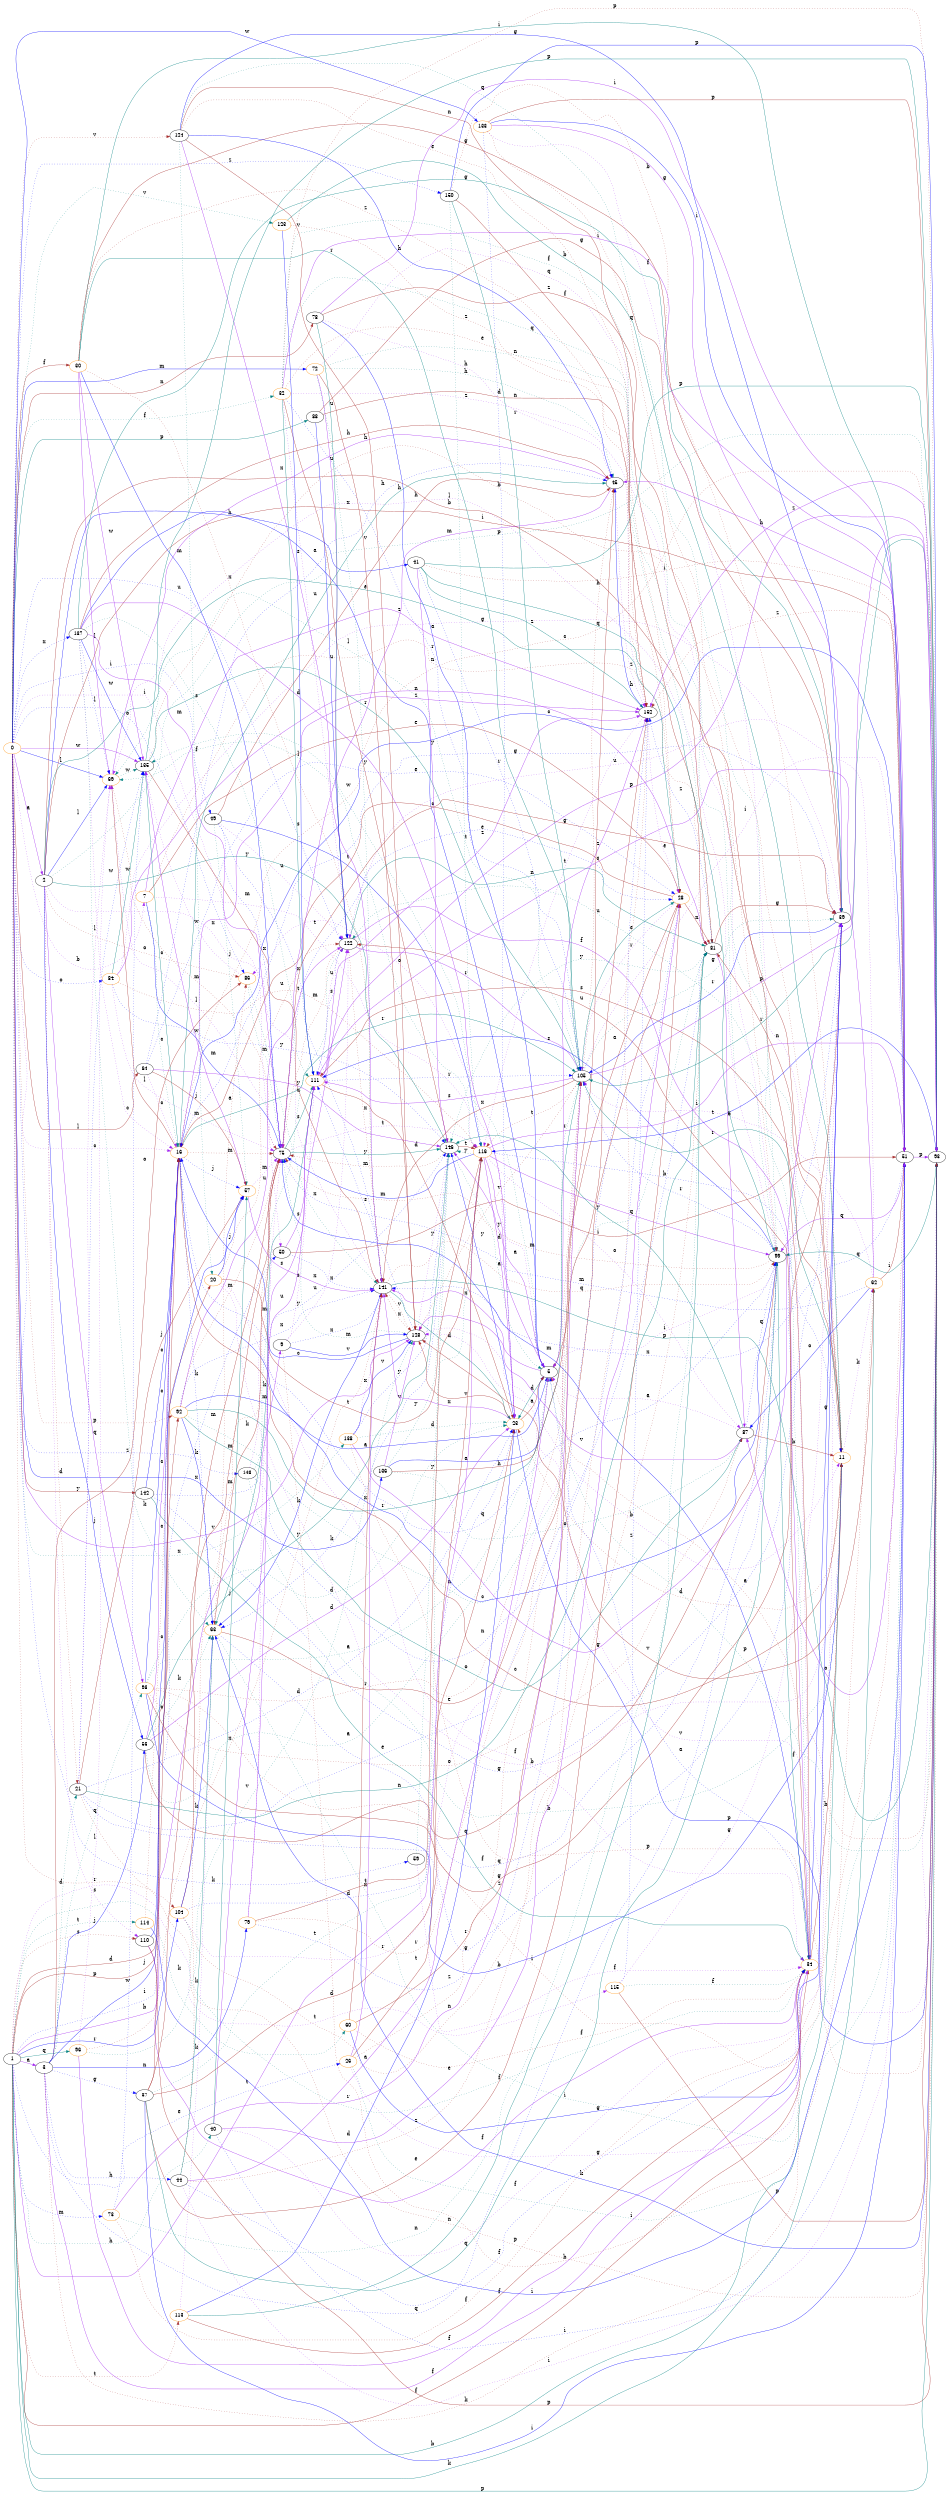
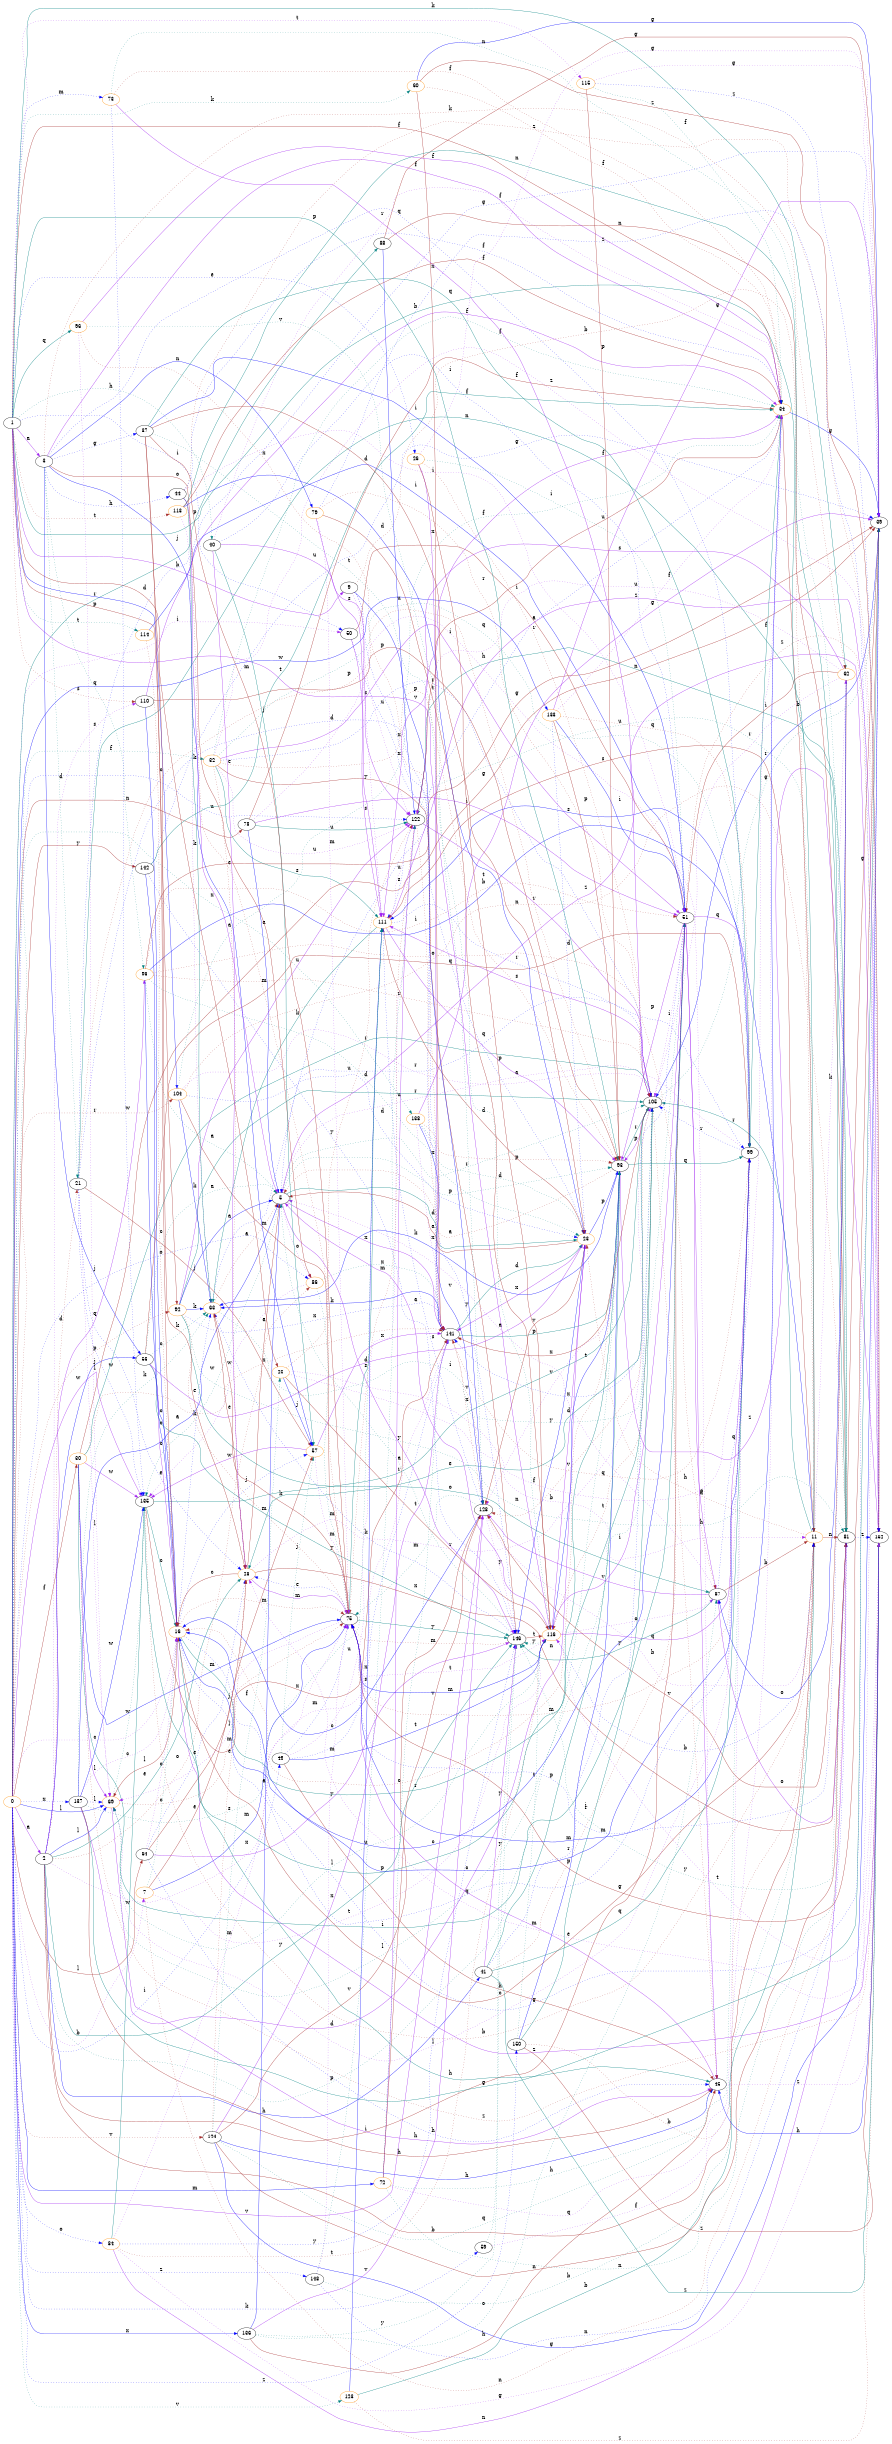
(320, 628) -> none
(224, 879) -> (300, 1598)
(224, 1322) -> (242, 1253)
(665, 1328) -> (517, 1073)
